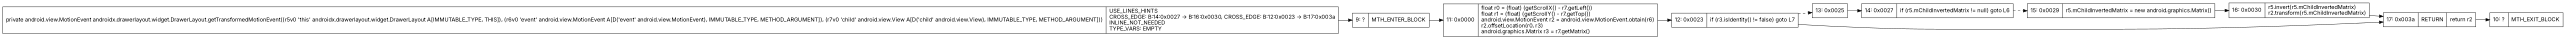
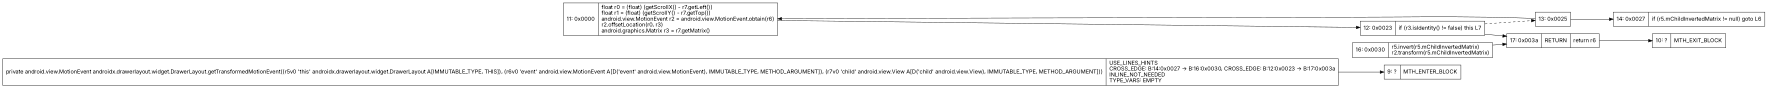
(2121, 11) -> none
(1434, 20) -> (1159, 18)
(1753, 20) -> (1440, 28)
(2461, 20) -> (1585, 41)
